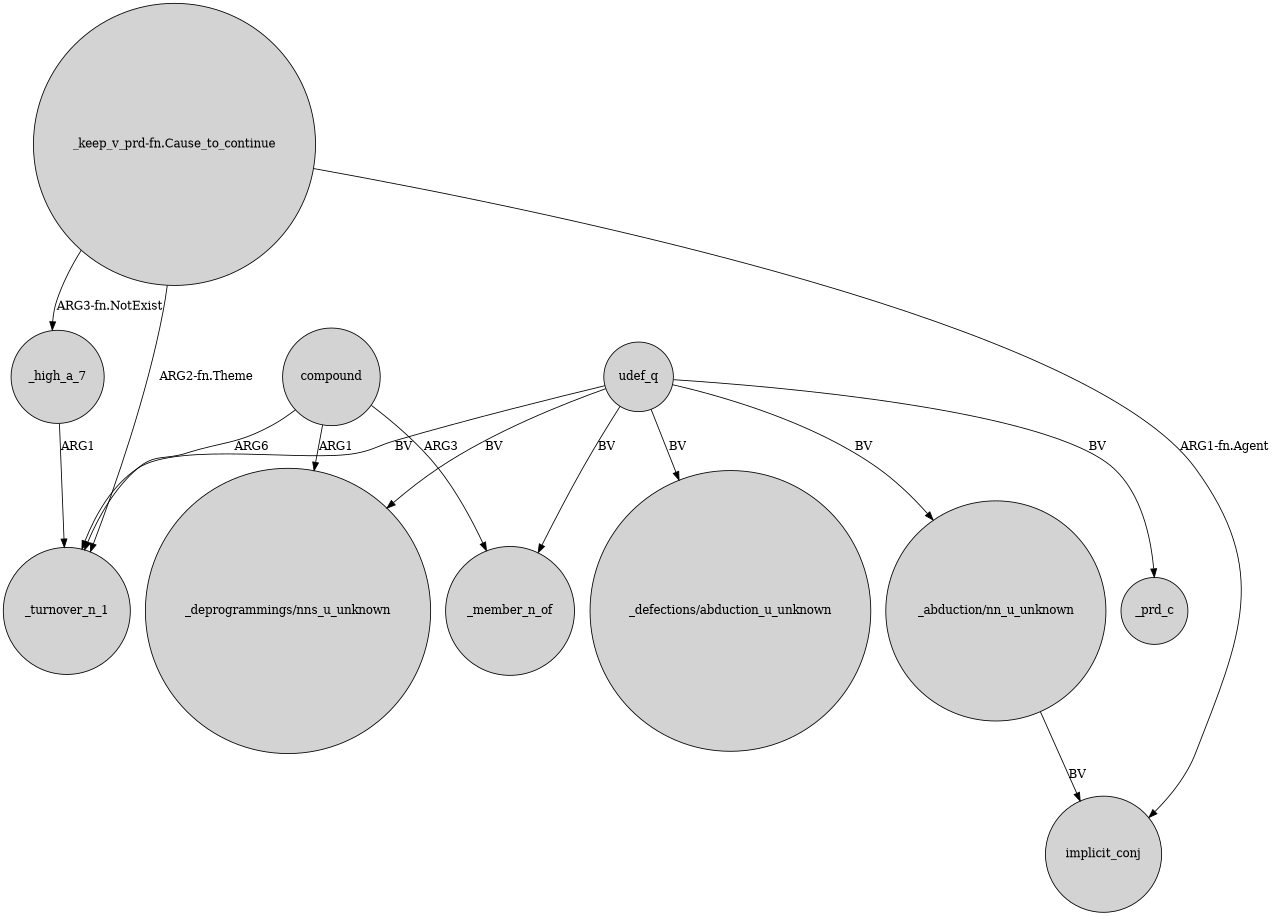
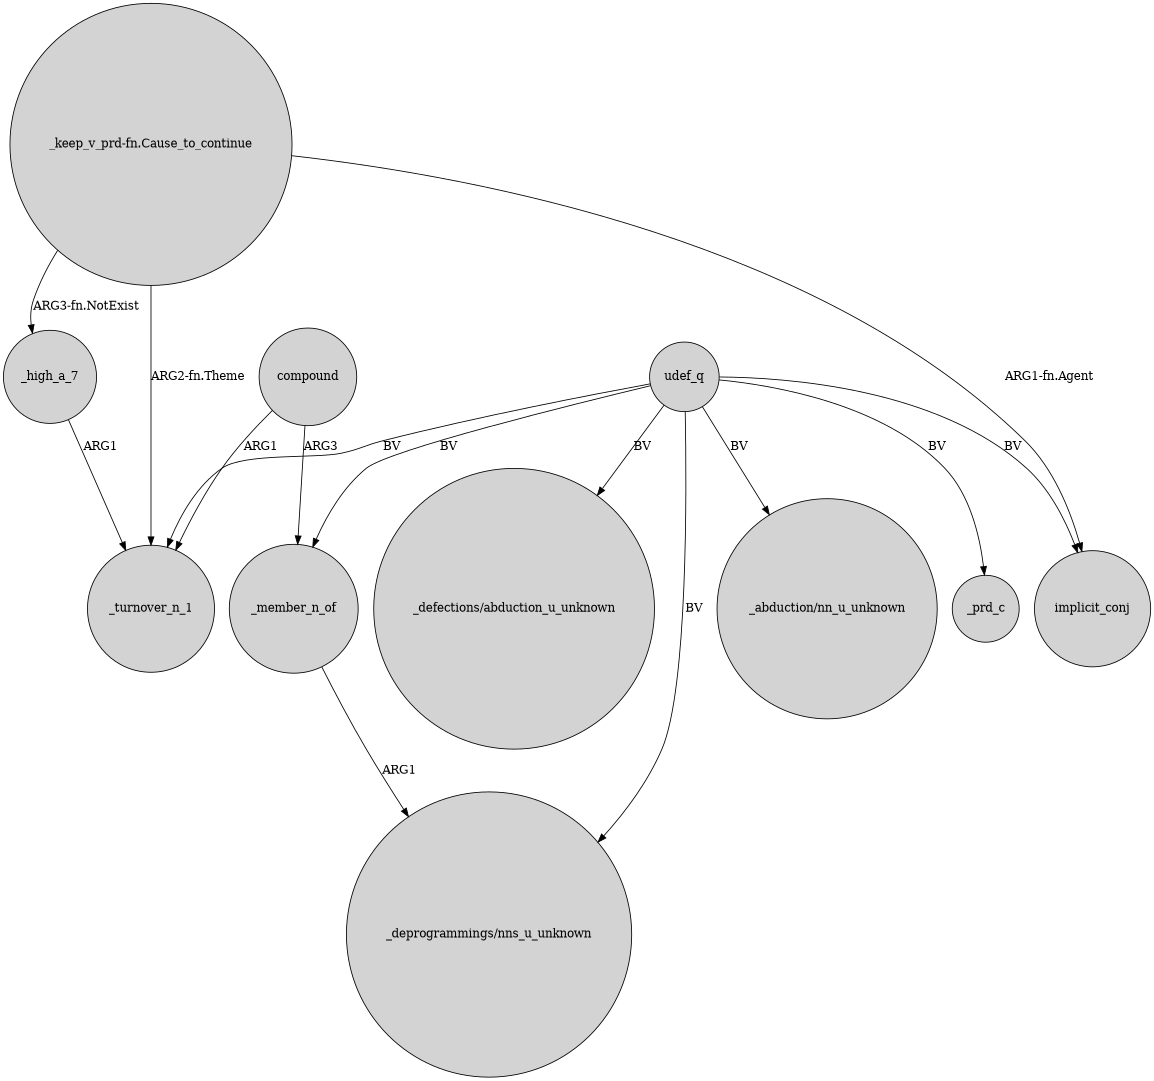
(319, 444) -> (361, 740)
(252, 447) -> (261, 447)
(1059, 752) -> (925, 410)
